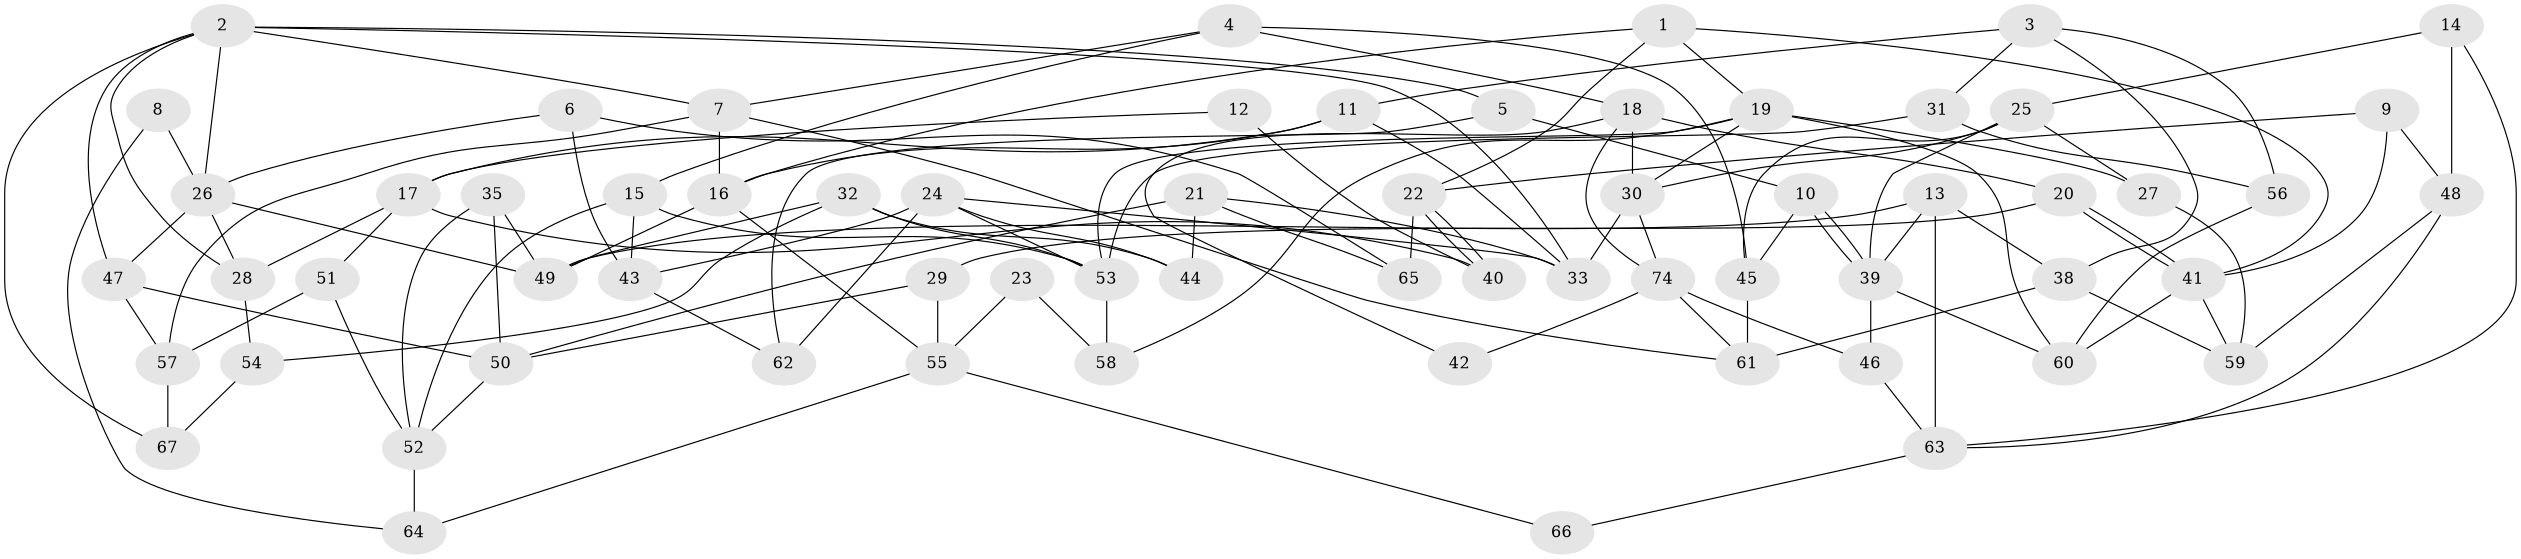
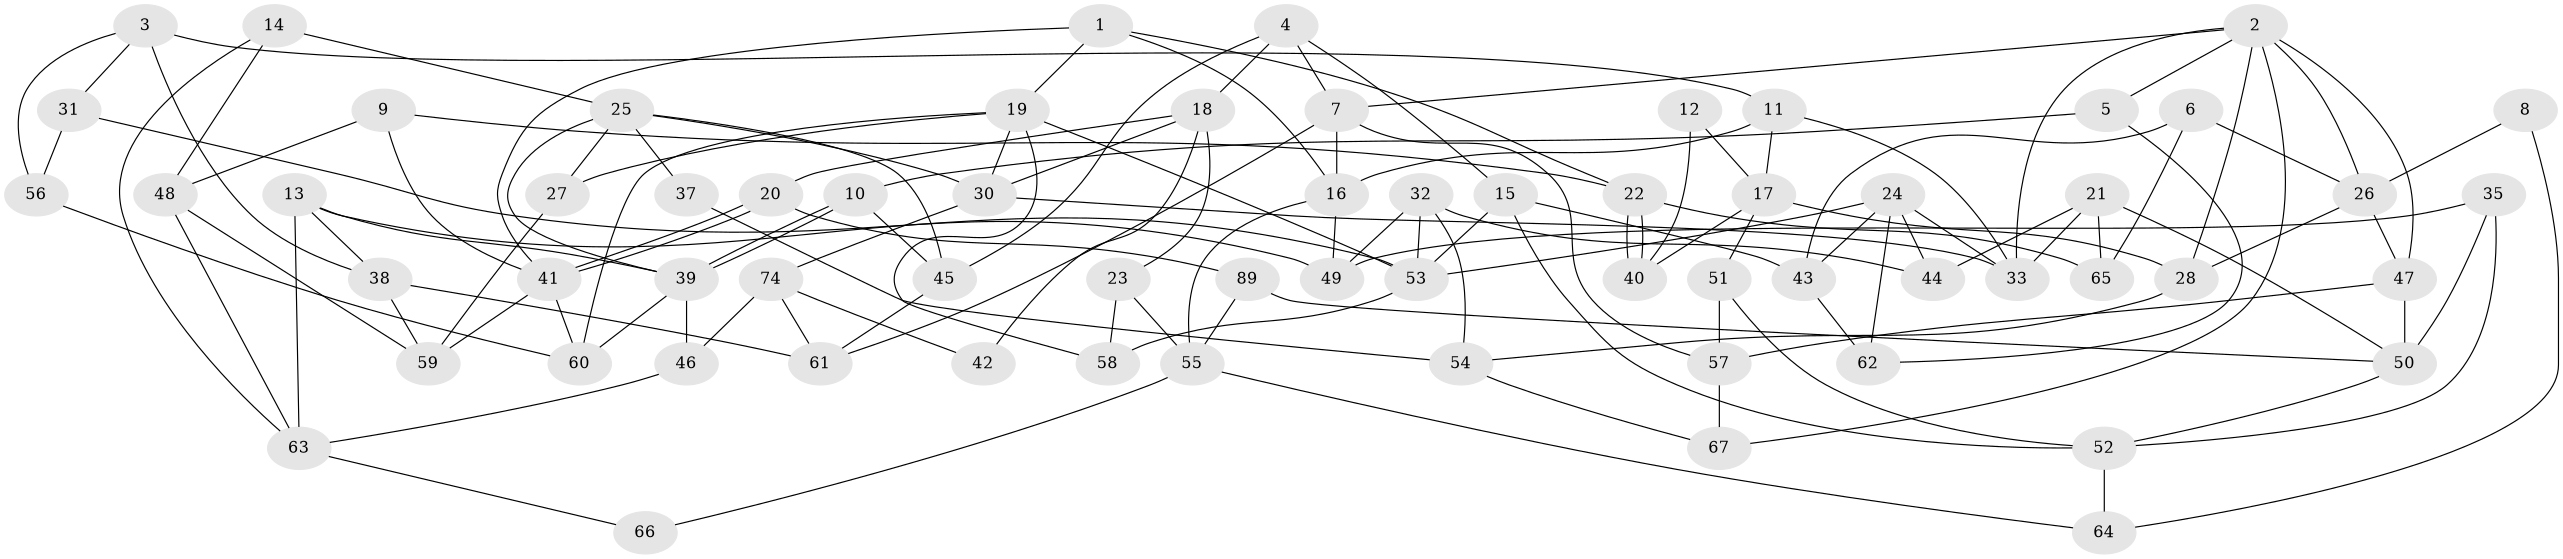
none -> (687, 195)
(1587, 204) -> (1198, 219)
(381, 239) -> none
(938, 279) -> (1248, 279)
